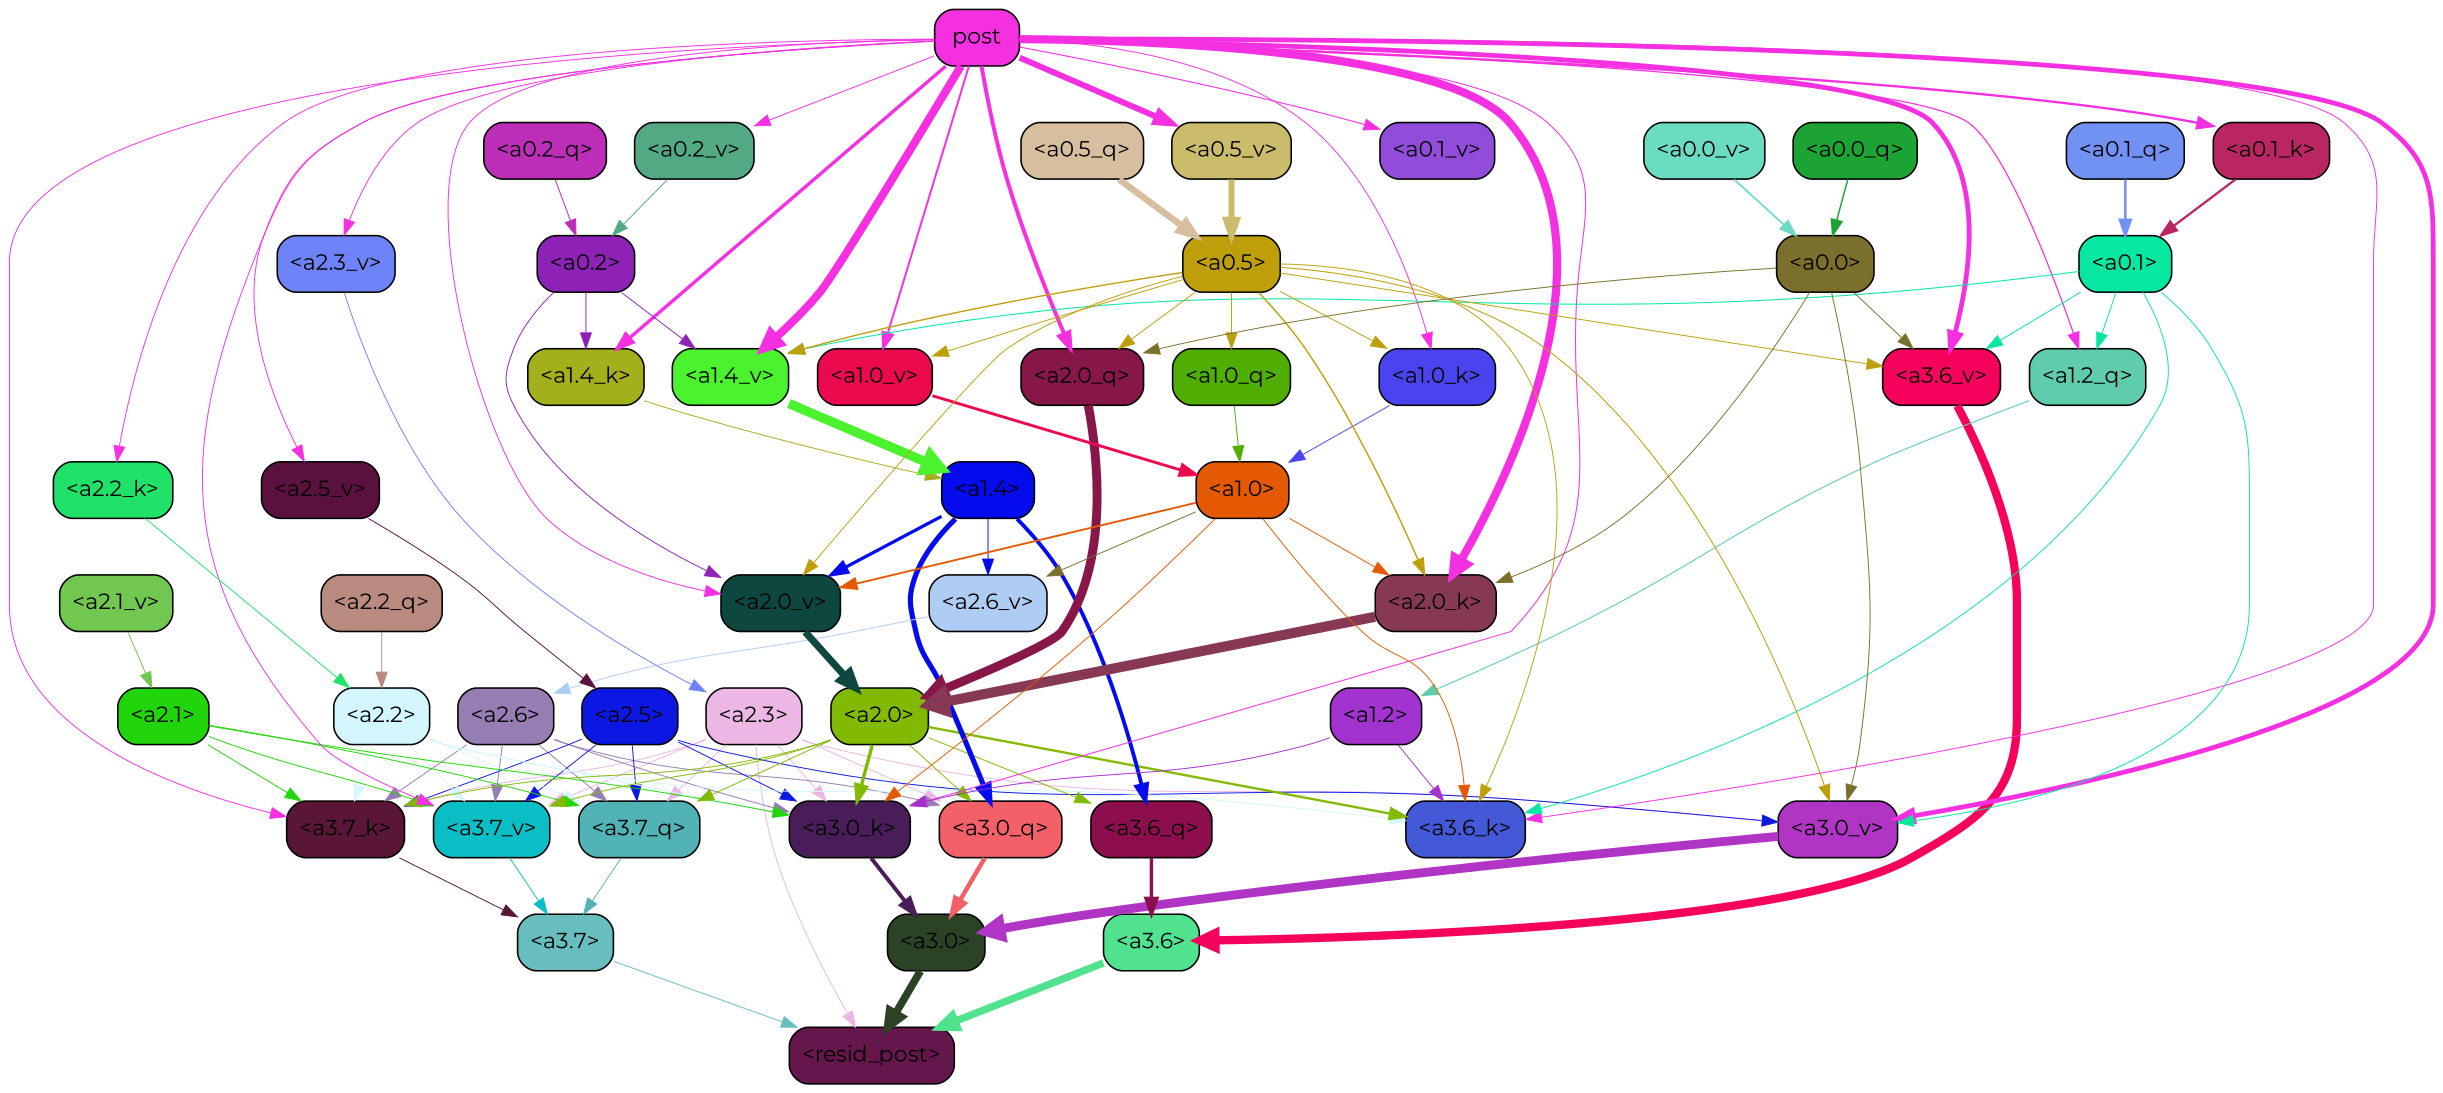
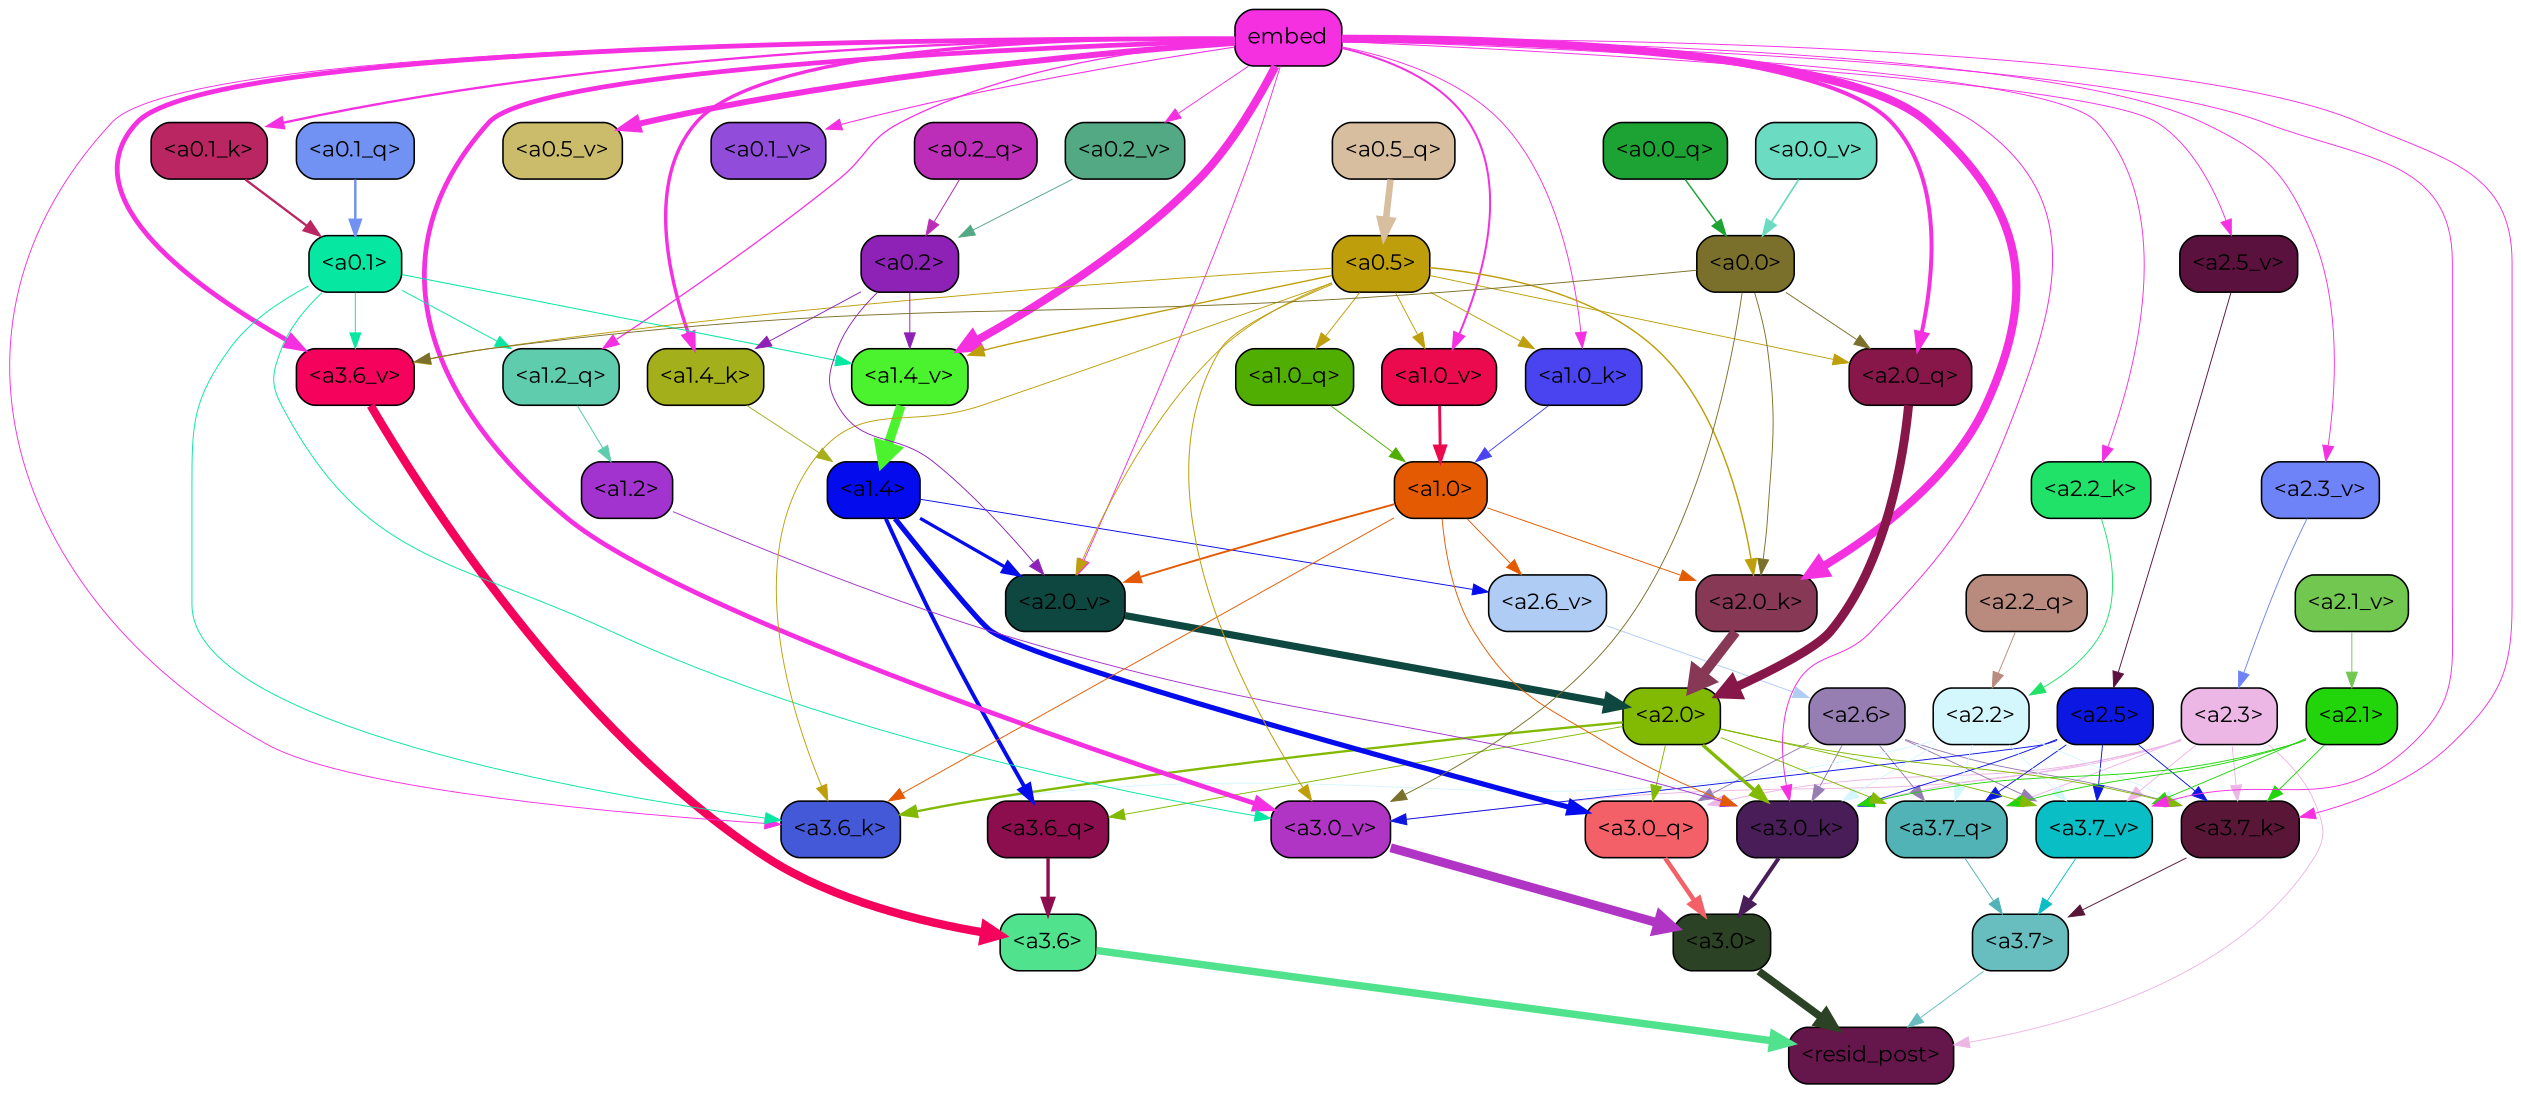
(977, 38) -> (1288, 38)
(1232, 200) -> none
(1129, 541) -> (1489, 541)
(1416, 767) -> none
